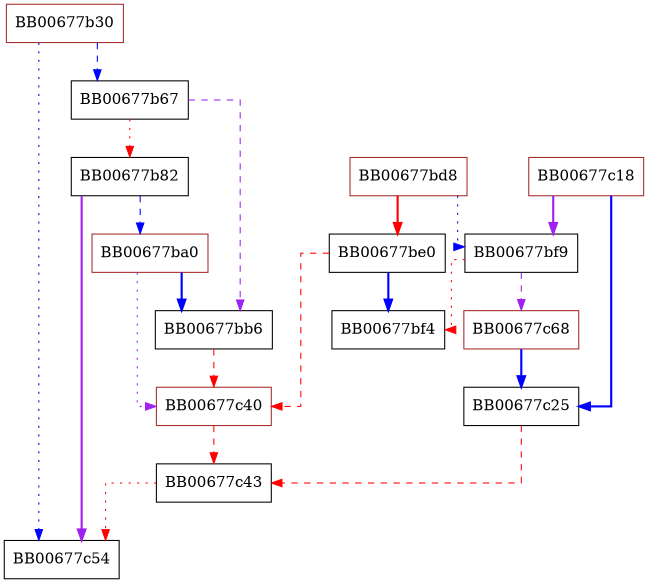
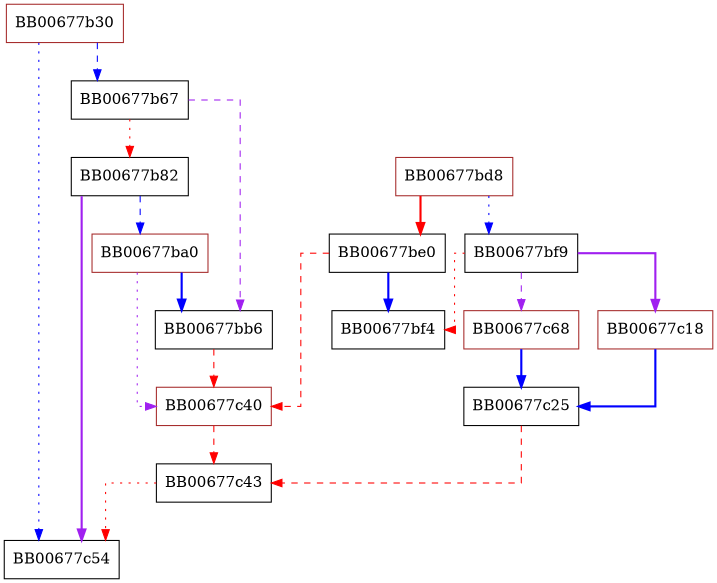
(553, 209) -> (640, 253)
